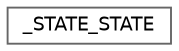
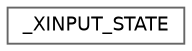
(89, 26) -> (96, 26)
